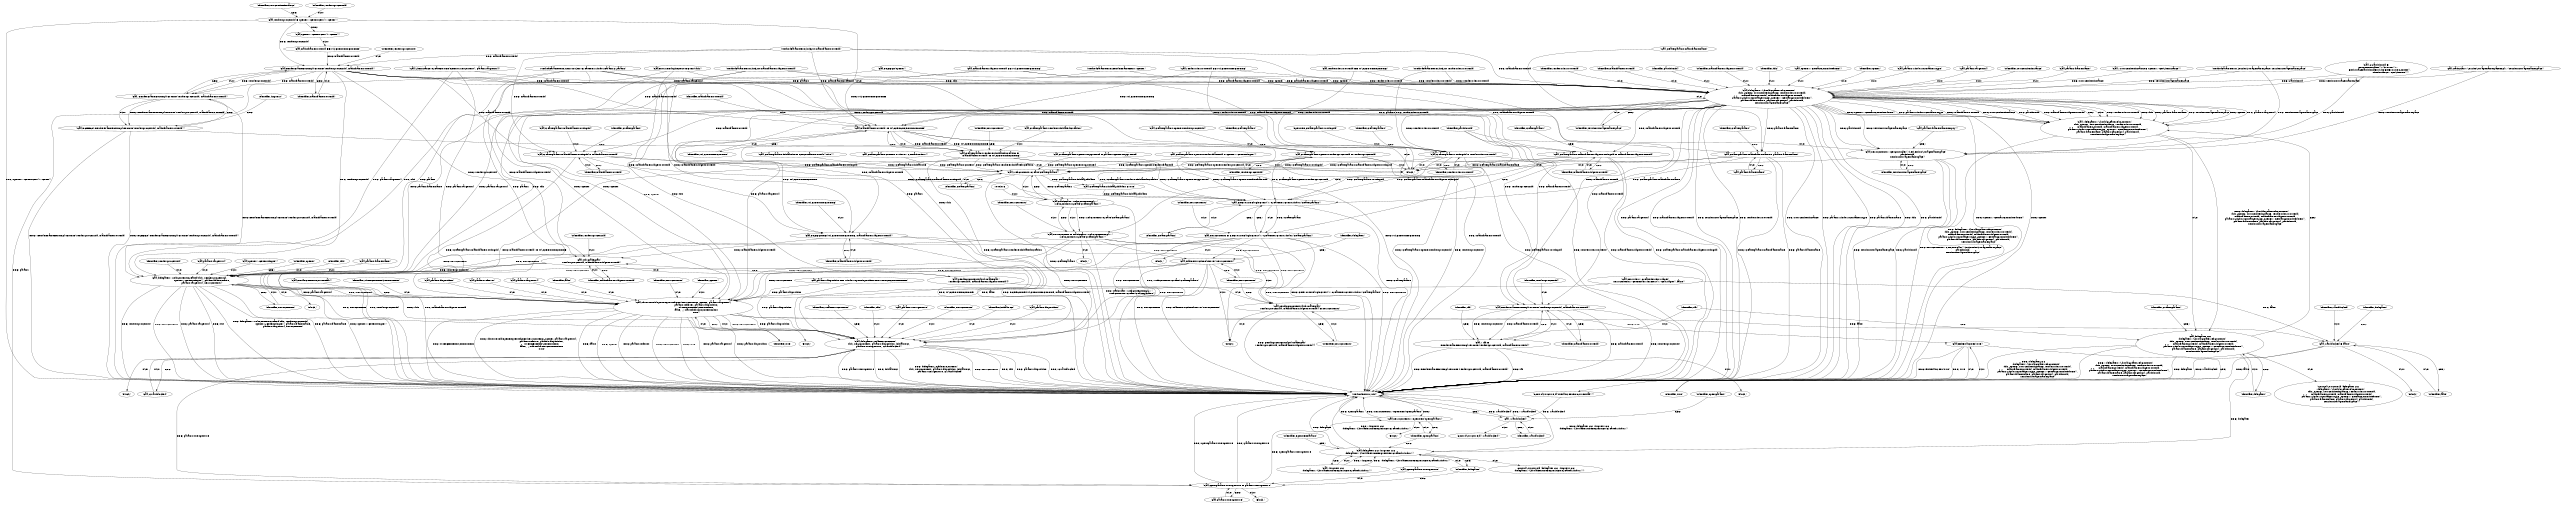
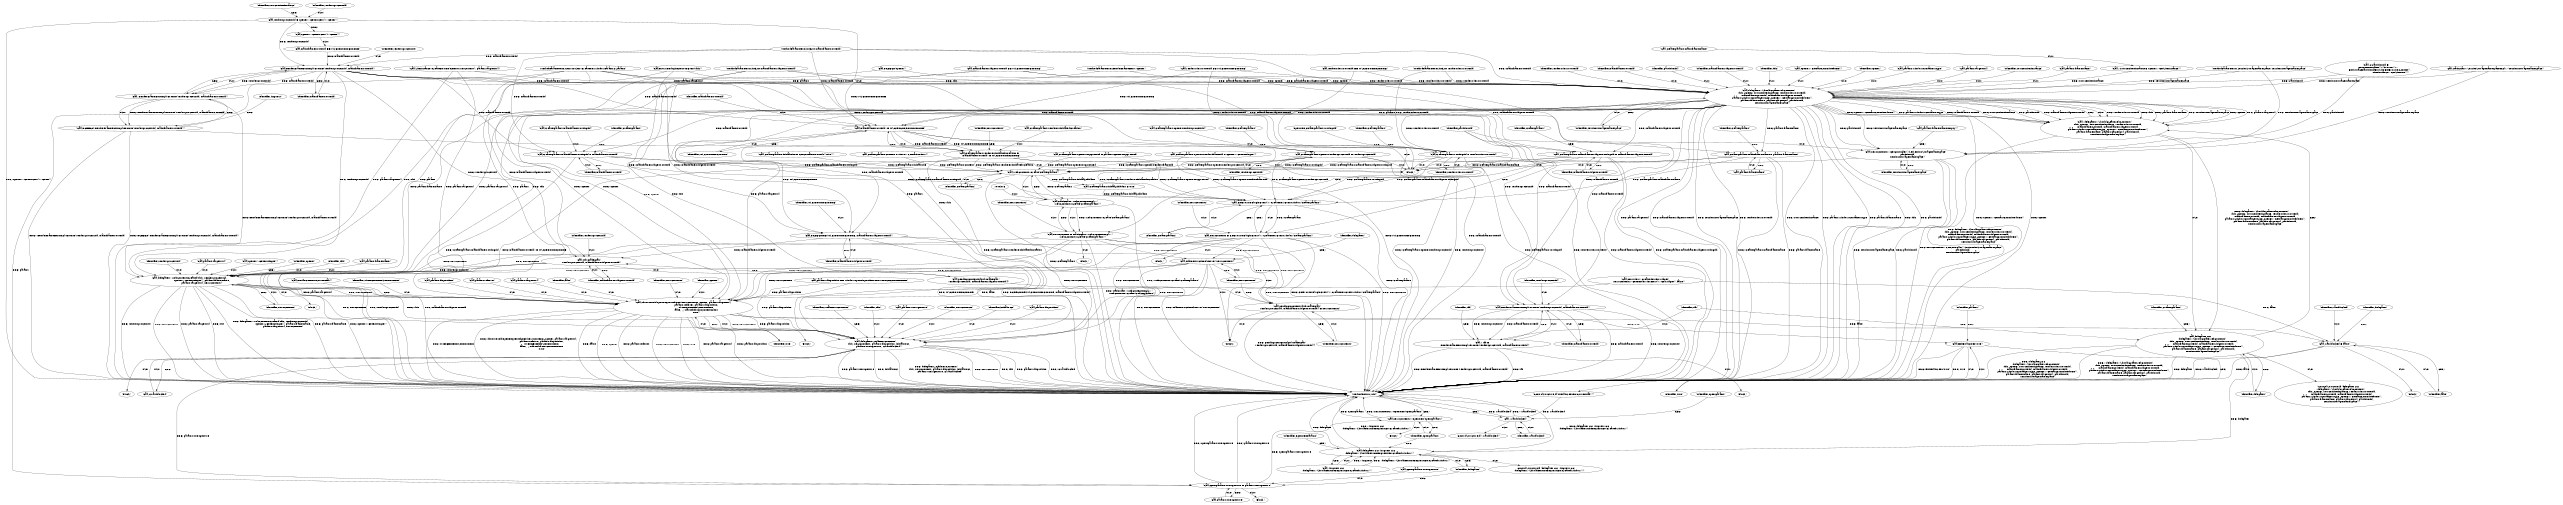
(837, 81) -> (837, 81)
(1567, 104) -> (1924, 53)
(1377, 144) -> (1377, 144)
none -> (1968, 307)
(1427, 412) -> (1427, 412)
